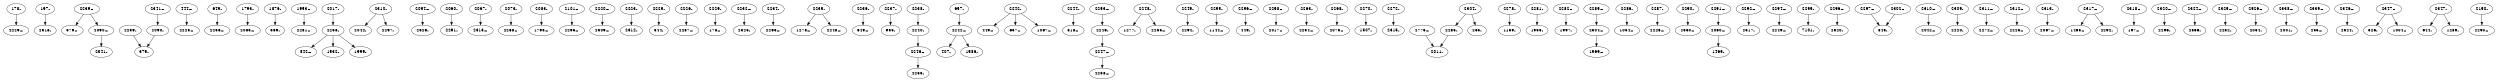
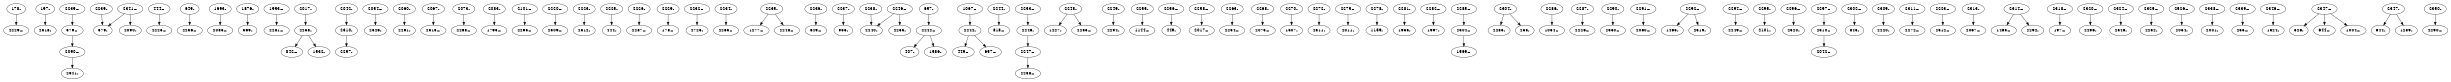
(248, 9) -> (220, 9)
(2091, 9) -> (2017, 9)
(2482, 9) -> (2435, 9)
(93, 18) -> (72, 40)
(2017, 18) -> (1943, 18)
(372, 19) -> (346, 18)
(1029, 19) -> (970, 18)
(1874, 19) -> (1824, 18)
(659, 30) -> (612, 30)
(744, 30) -> (697, 30)
(804, 30) -> (756, 30)
(1130, 30) -> (1055, 30)
(1393, 30) -> (1319, 30)
(1422, 30) -> (1348, 9)
(1749, 30) -> (1700, 30)
(1808, 30) -> (1765, 30)
(2195, 30) -> (2121, 30)
none -> (2324, 30)
(2347, 30) -> (2273, 30)
(152, 40) -> (117, 19)
(918, 40) -> (887, 19)
(1445, 40) -> none
(1718, 40) -> (1684, 19)
(360, 52) -> none
